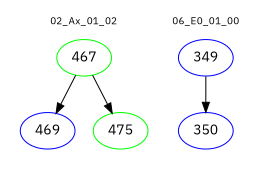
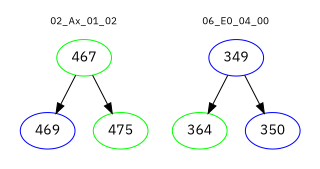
(206, 22) -> (236, 22)
none -> (200, 131)
